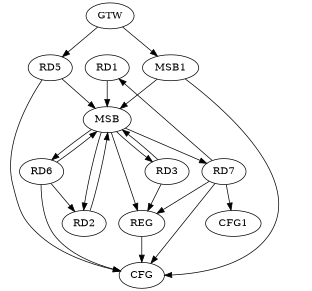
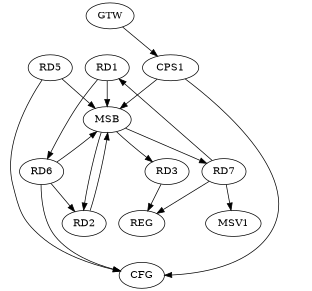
(83, 40) -> none
(171, 68) -> (171, 68)
(74, 142) -> (72, 114)
(143, 147) -> none
(123, 168) -> none
(185, 220) -> none
(233, 223) -> (233, 223)
(142, 246) -> none
